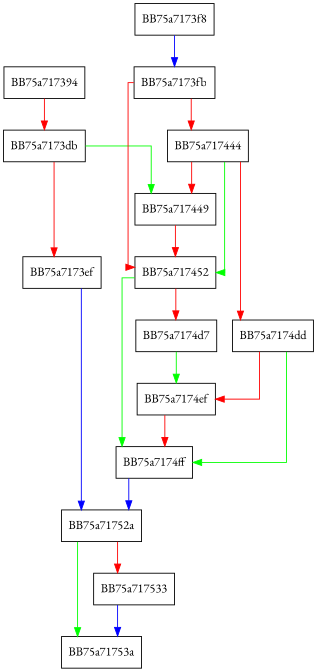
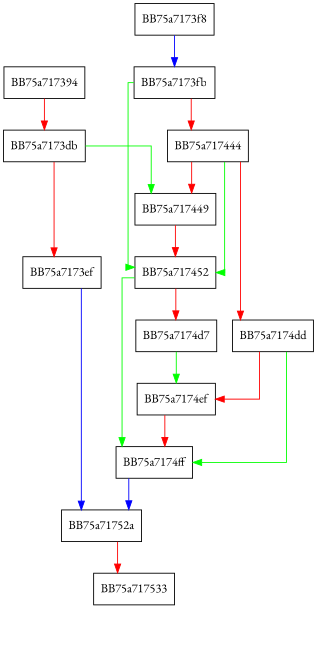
(128, 172) -> (128, 172)
(102, 652) -> none
